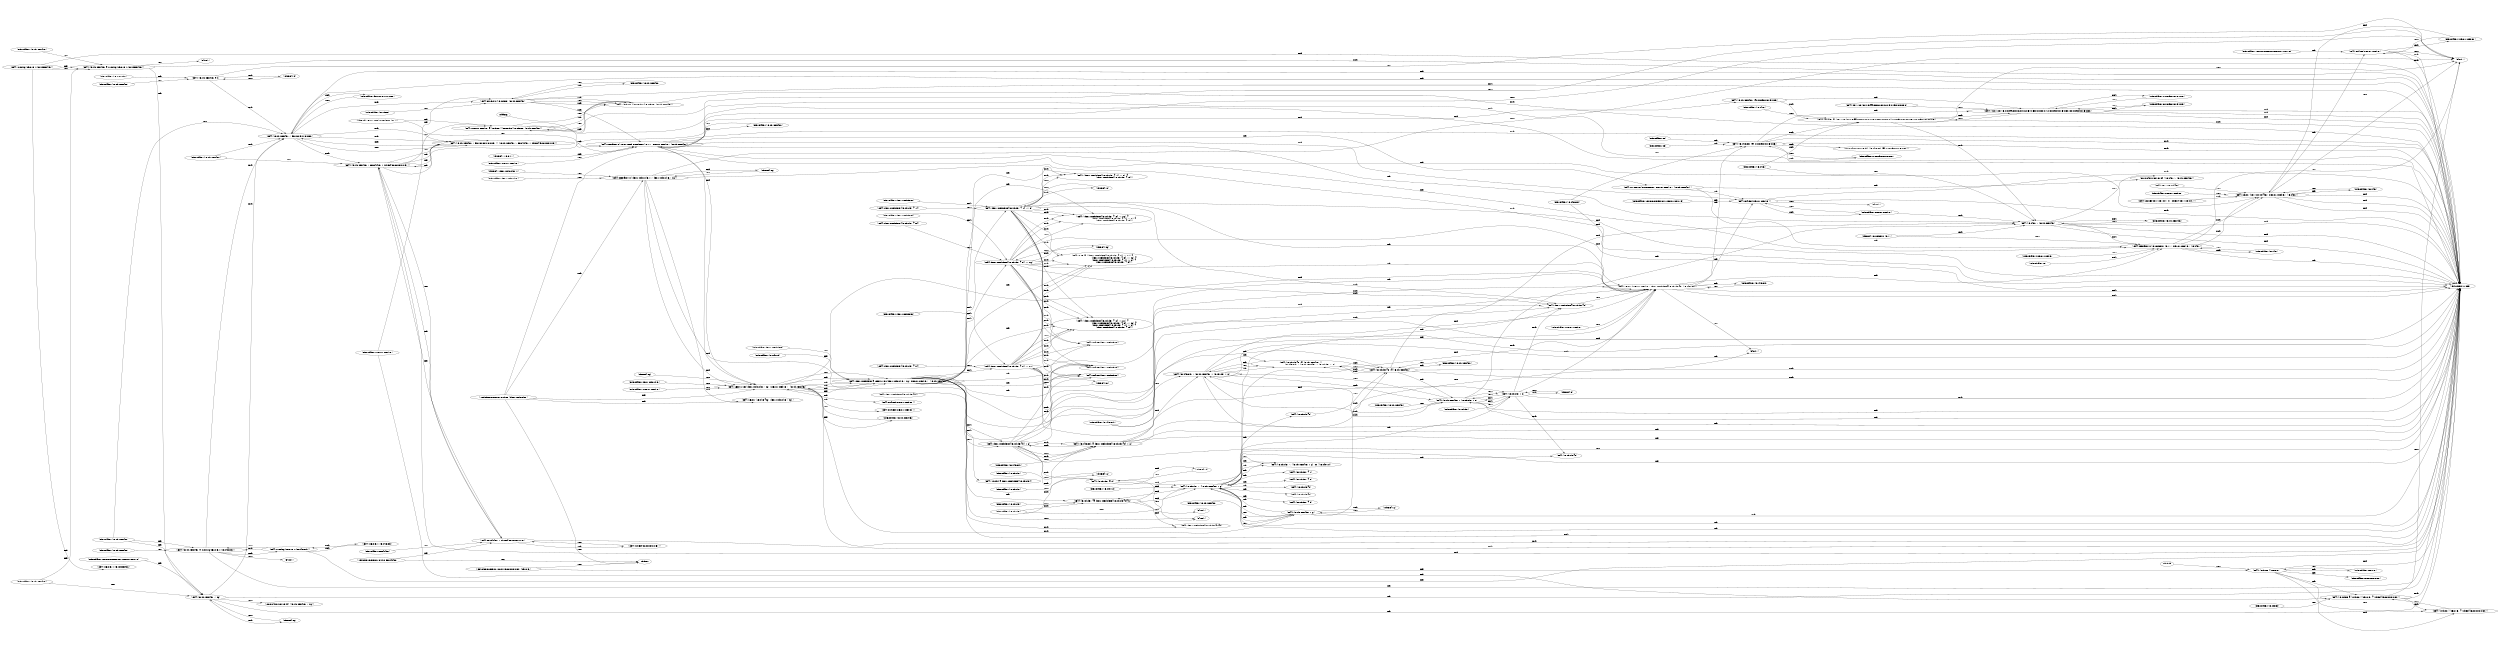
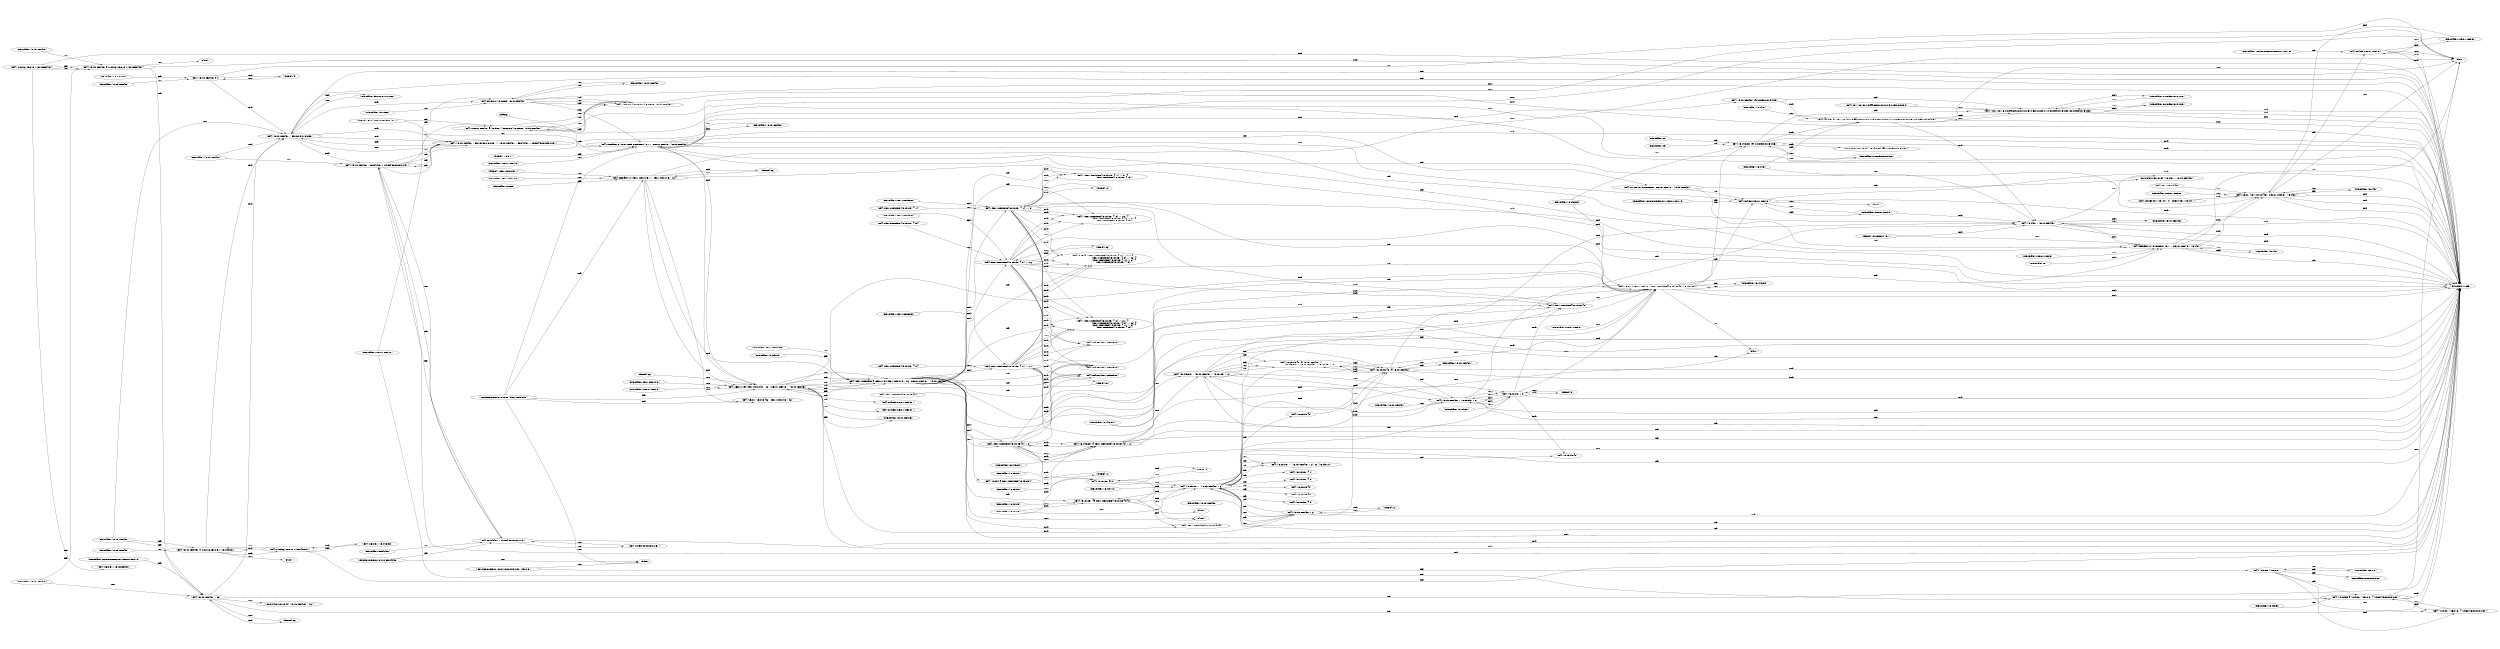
none -> (503, 186)
none -> (1280, 402)
(2443, 497) -> none
(2167, 564) -> none
(1455, 587) -> none
